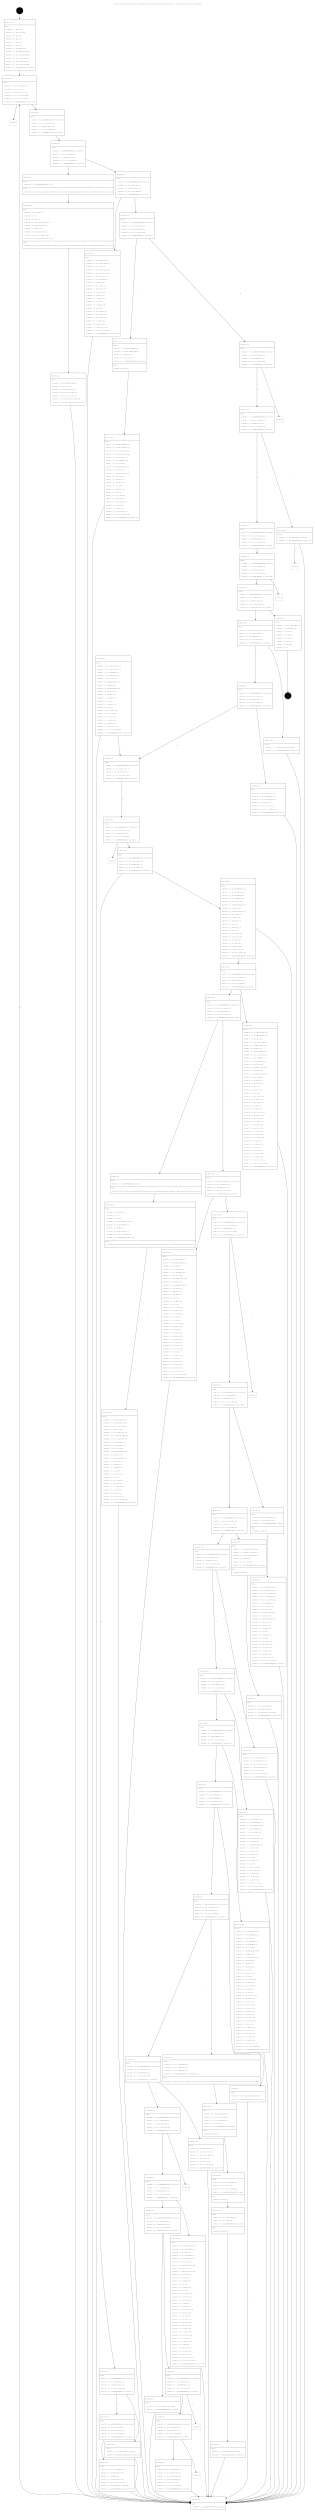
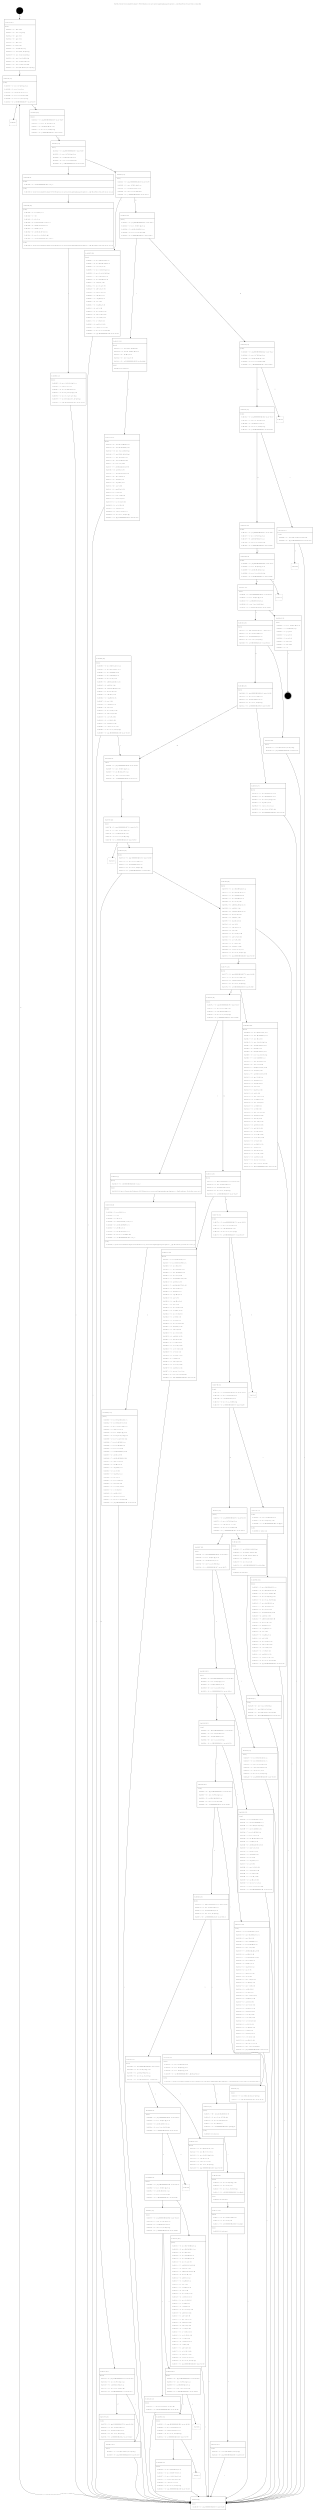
(117, 2476) -> none
